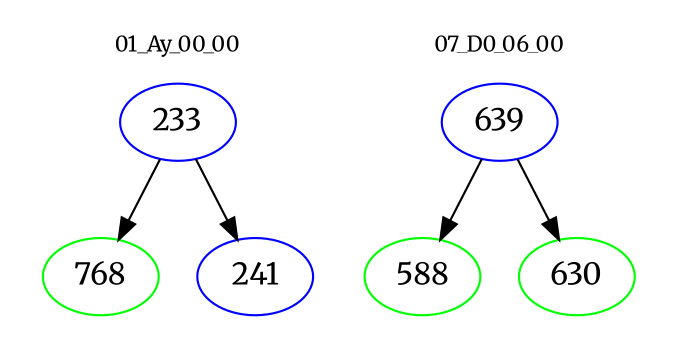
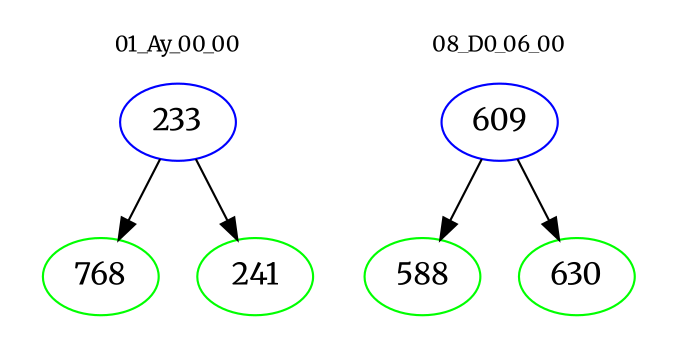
(500, 46) -> (500, 46)
(500, 122) -> (500, 122)
(255, 277) -> (255, 277)
